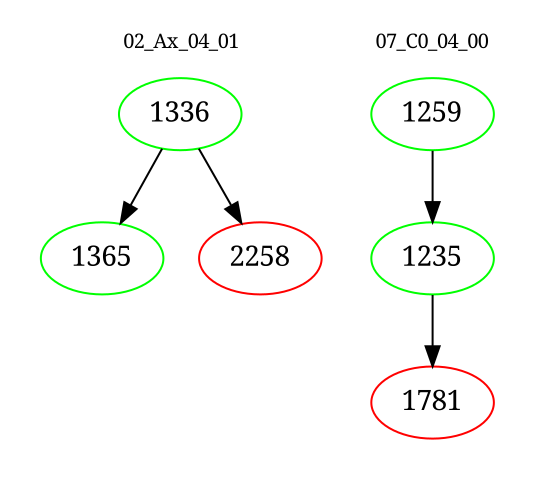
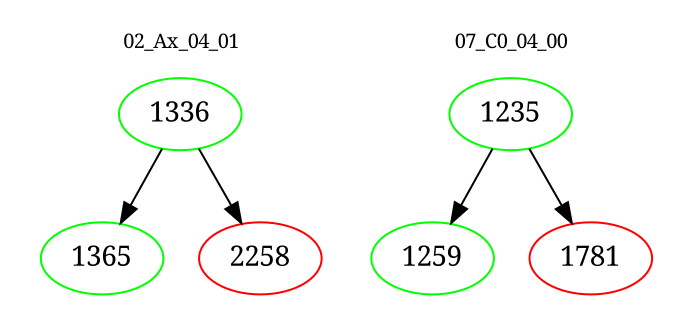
(433, 176) -> (477, 177)
